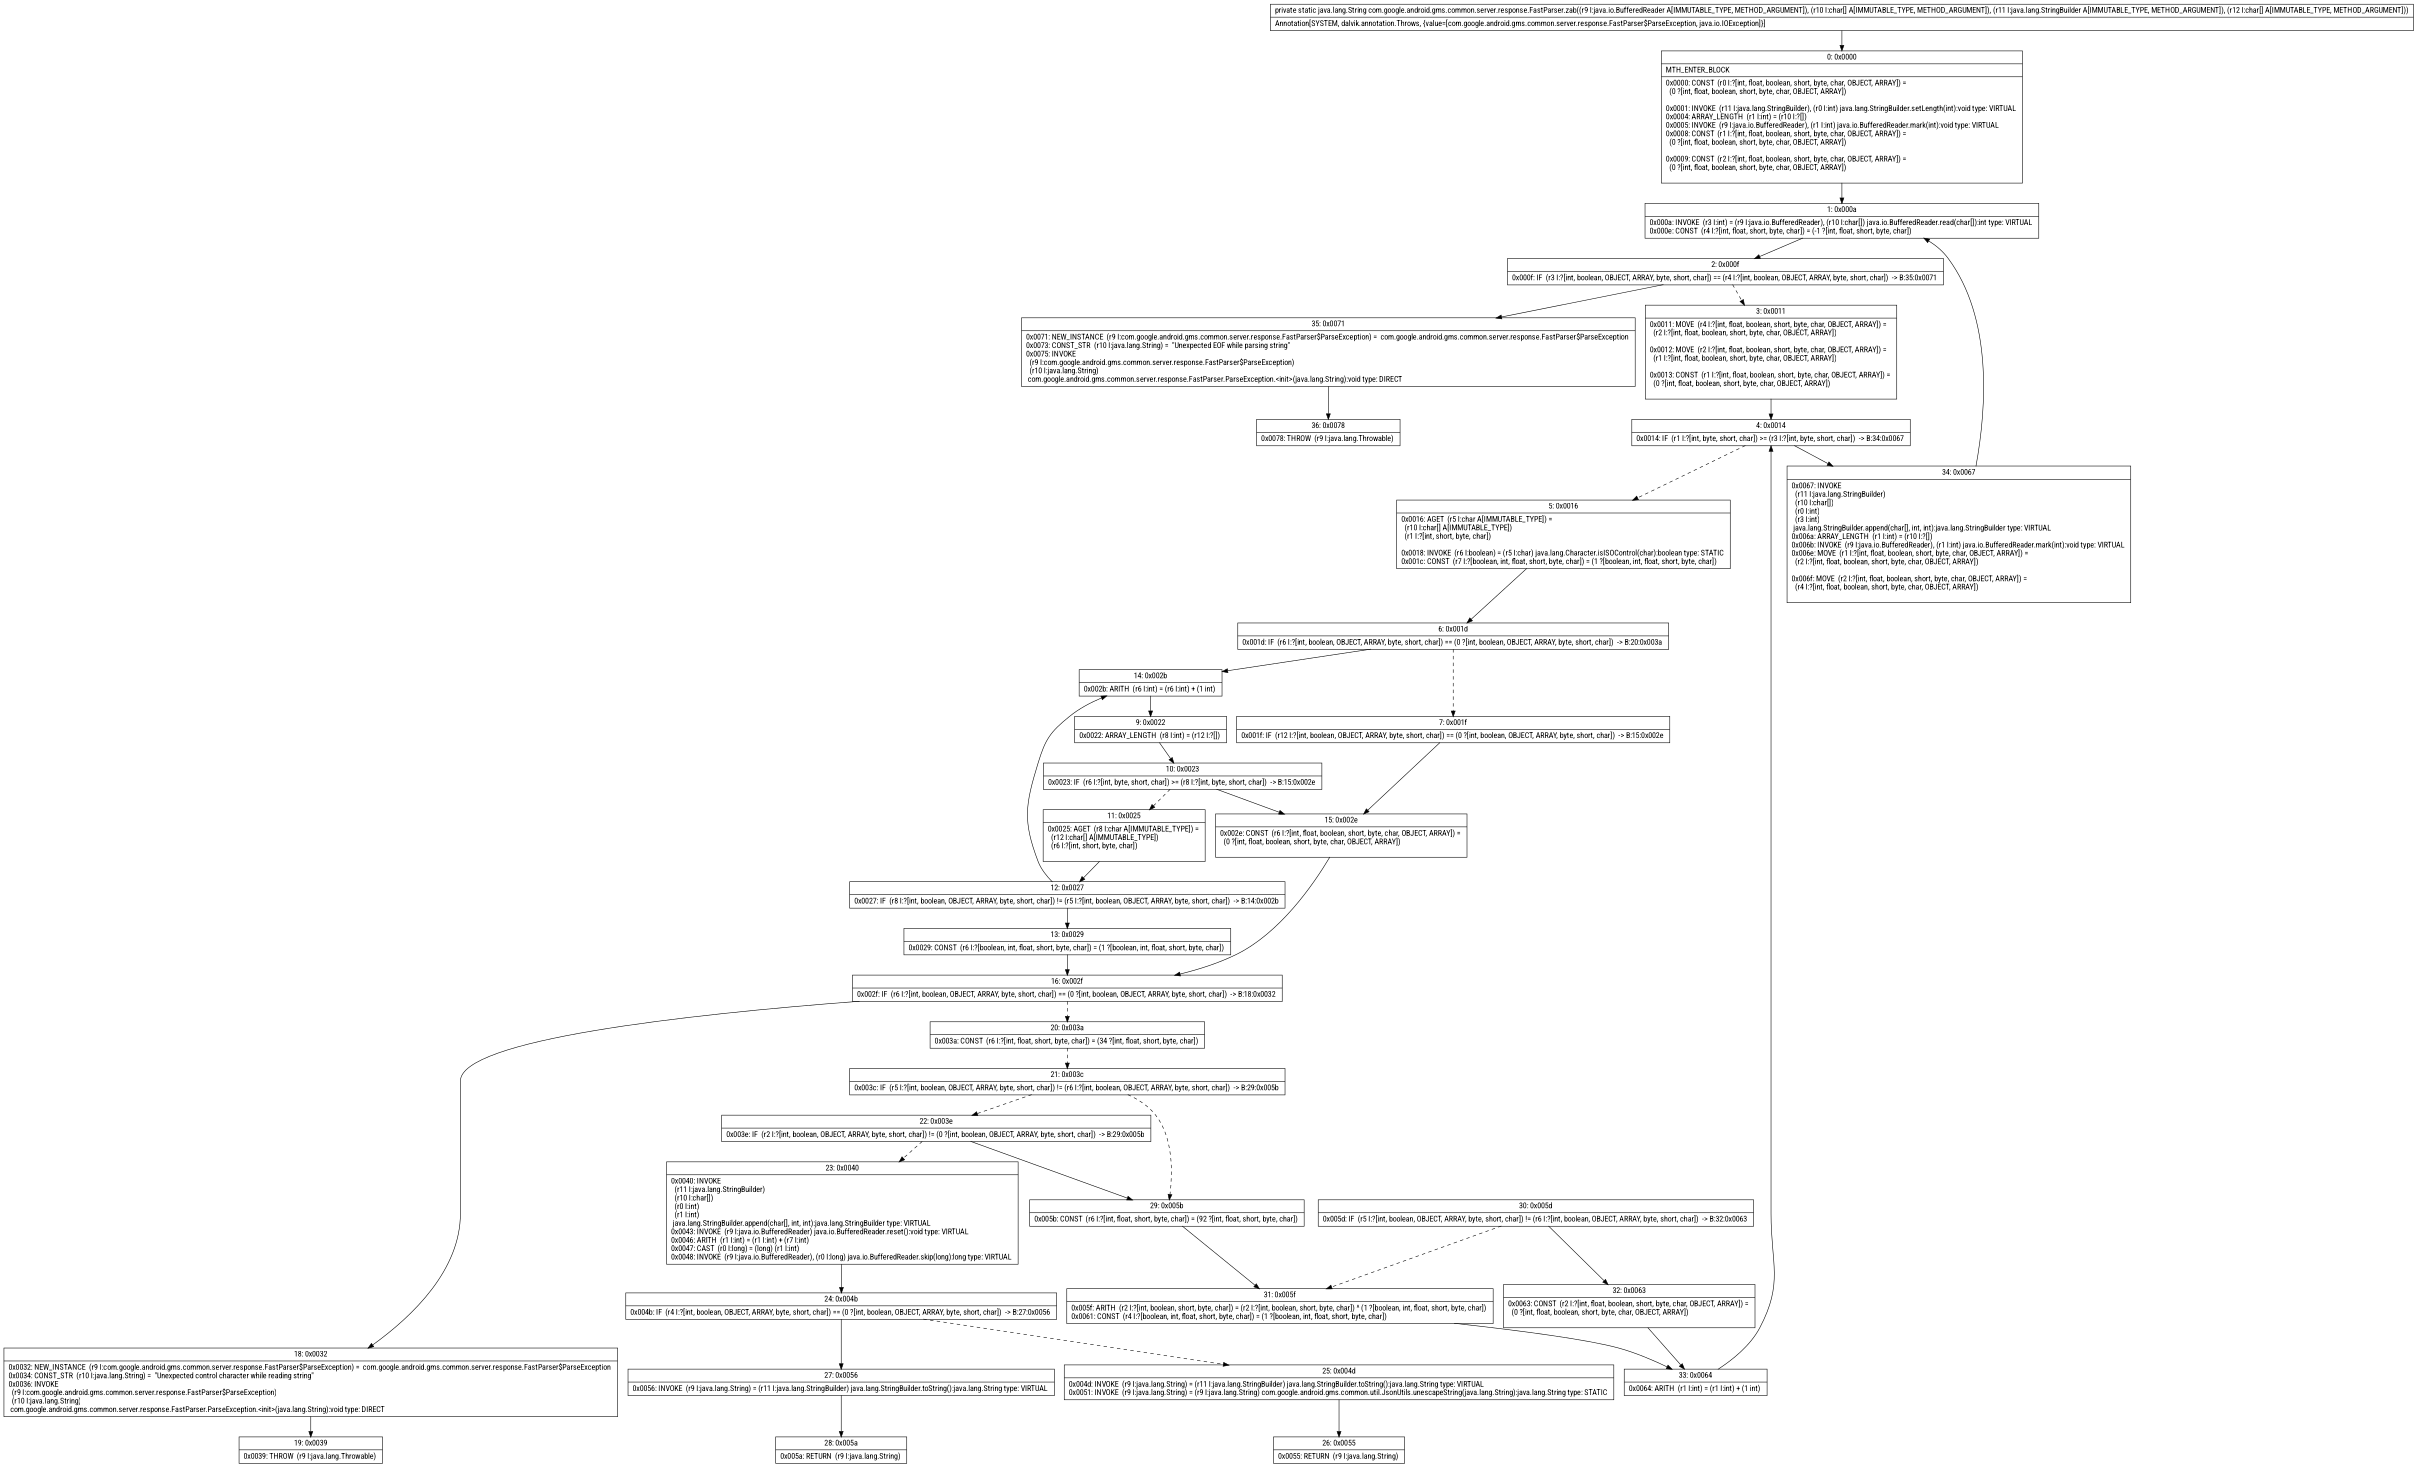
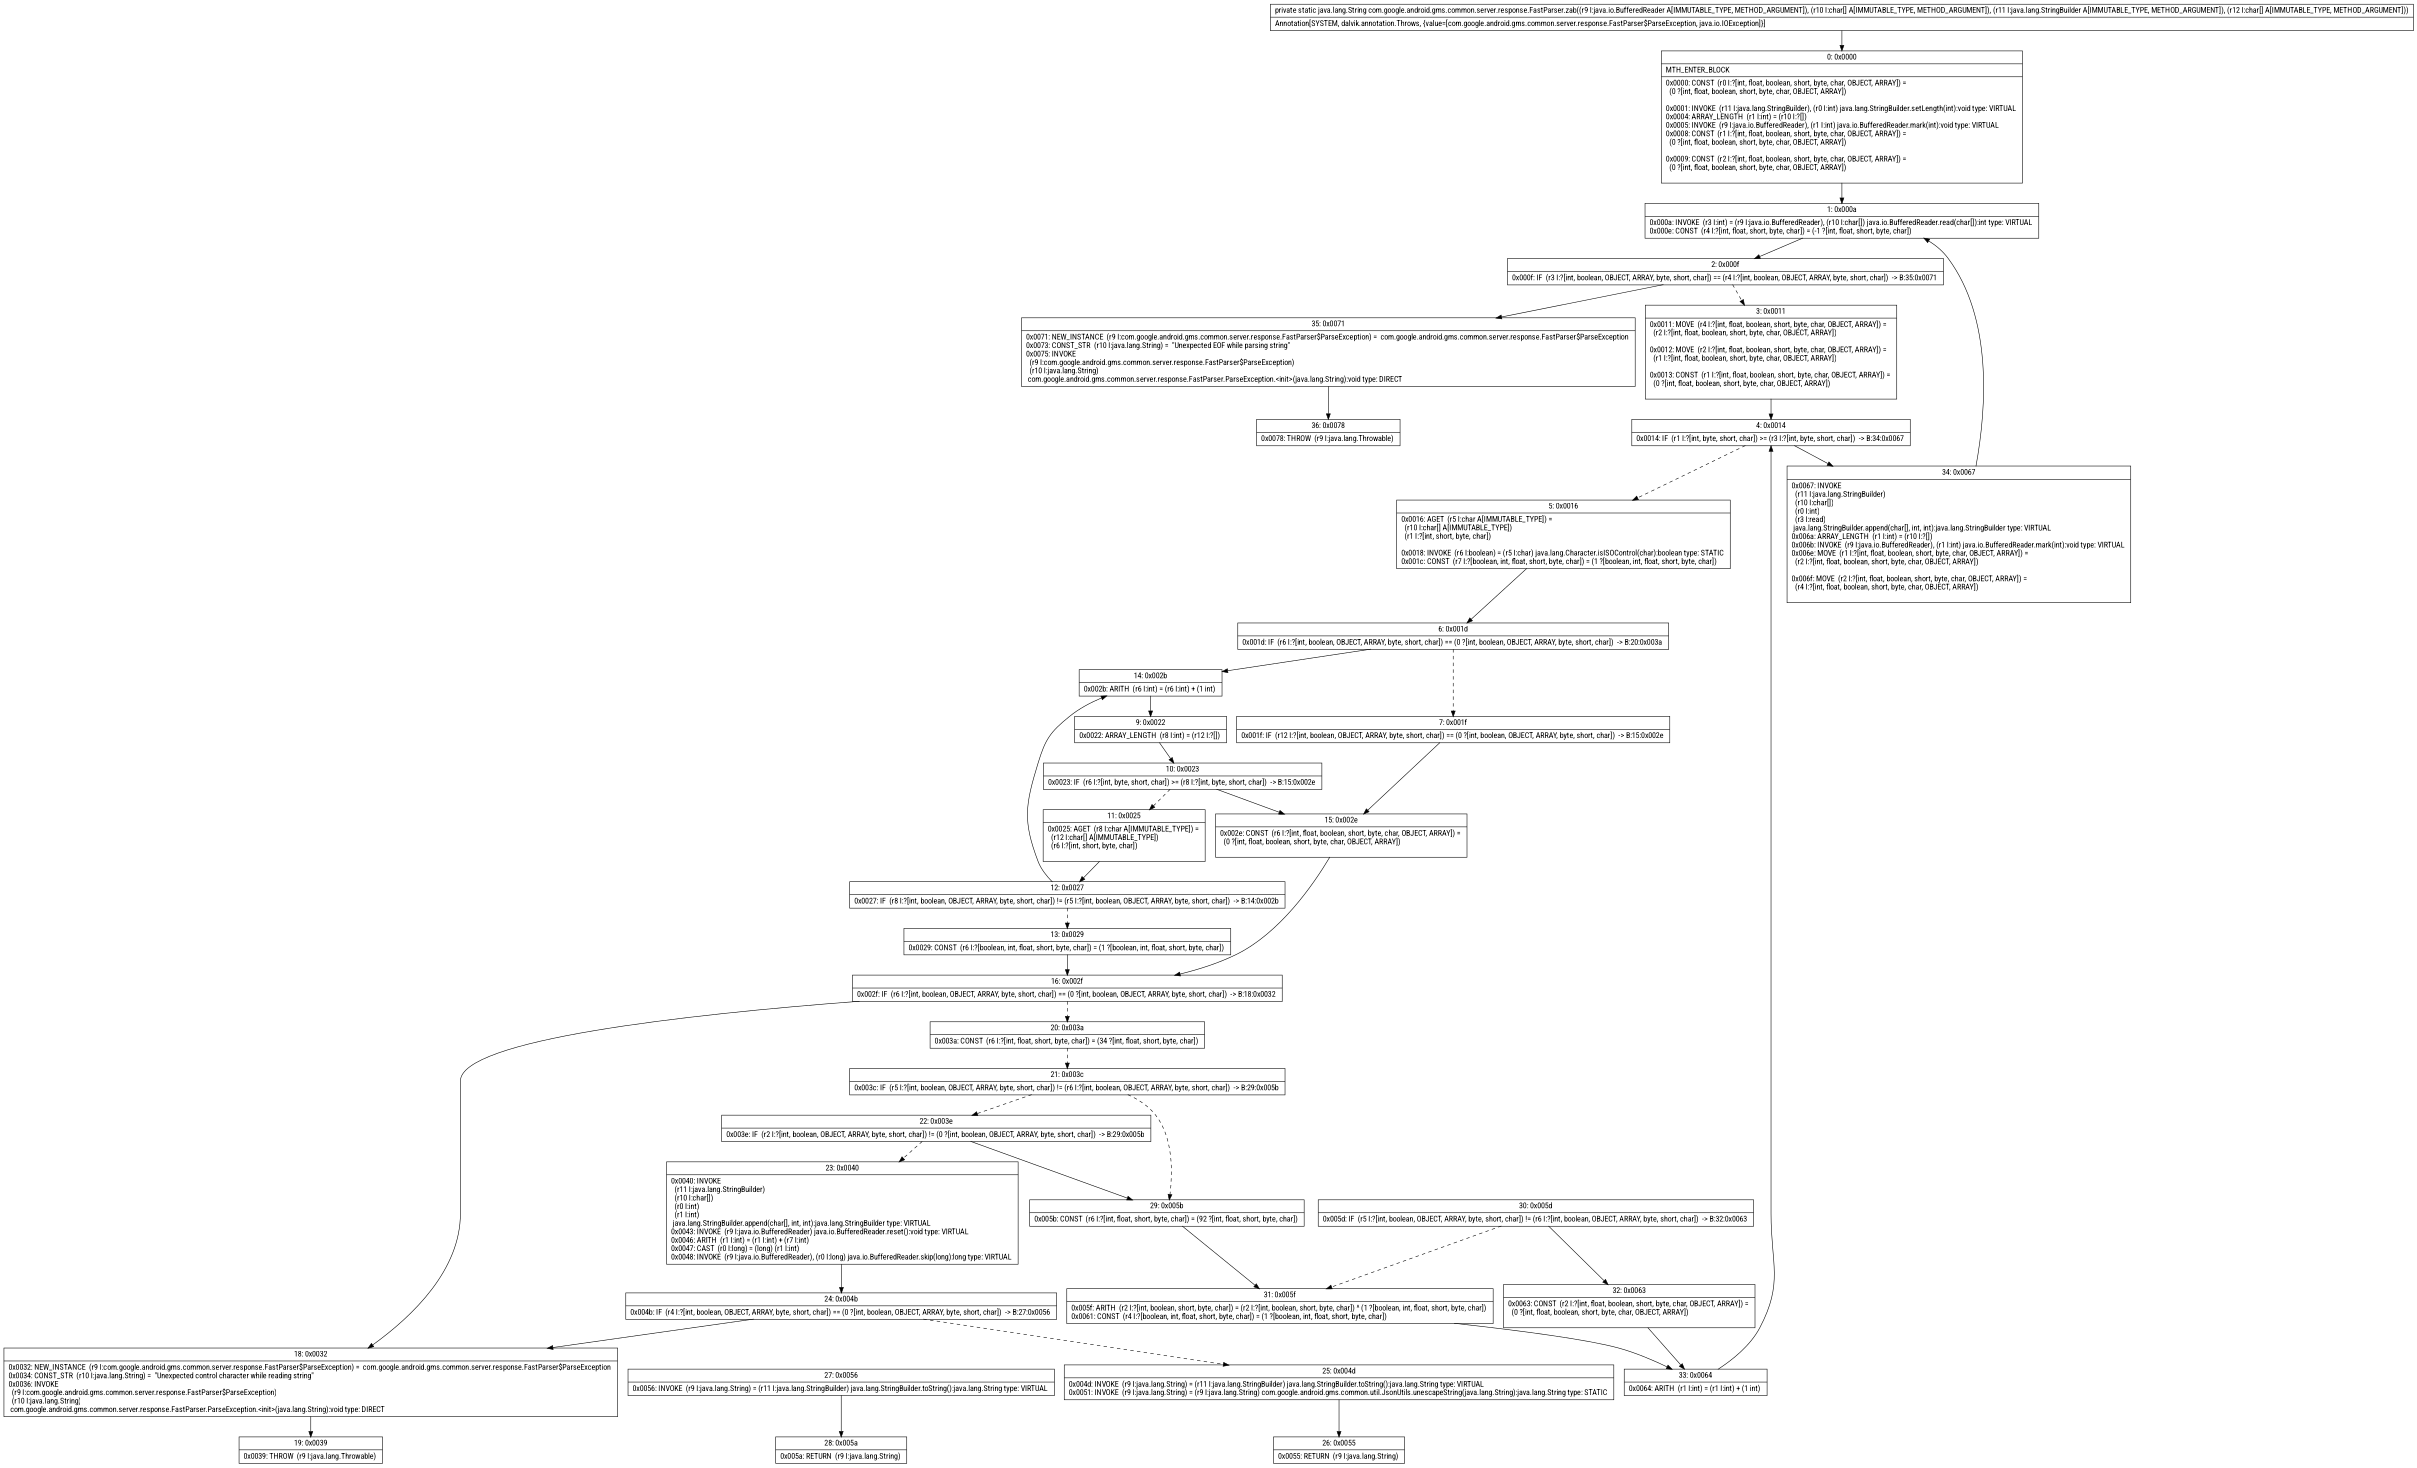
(1806, 520) -> (1809, 520)
(1067, 915) -> (1067, 915)
(841, 1341) -> (653, 1333)
